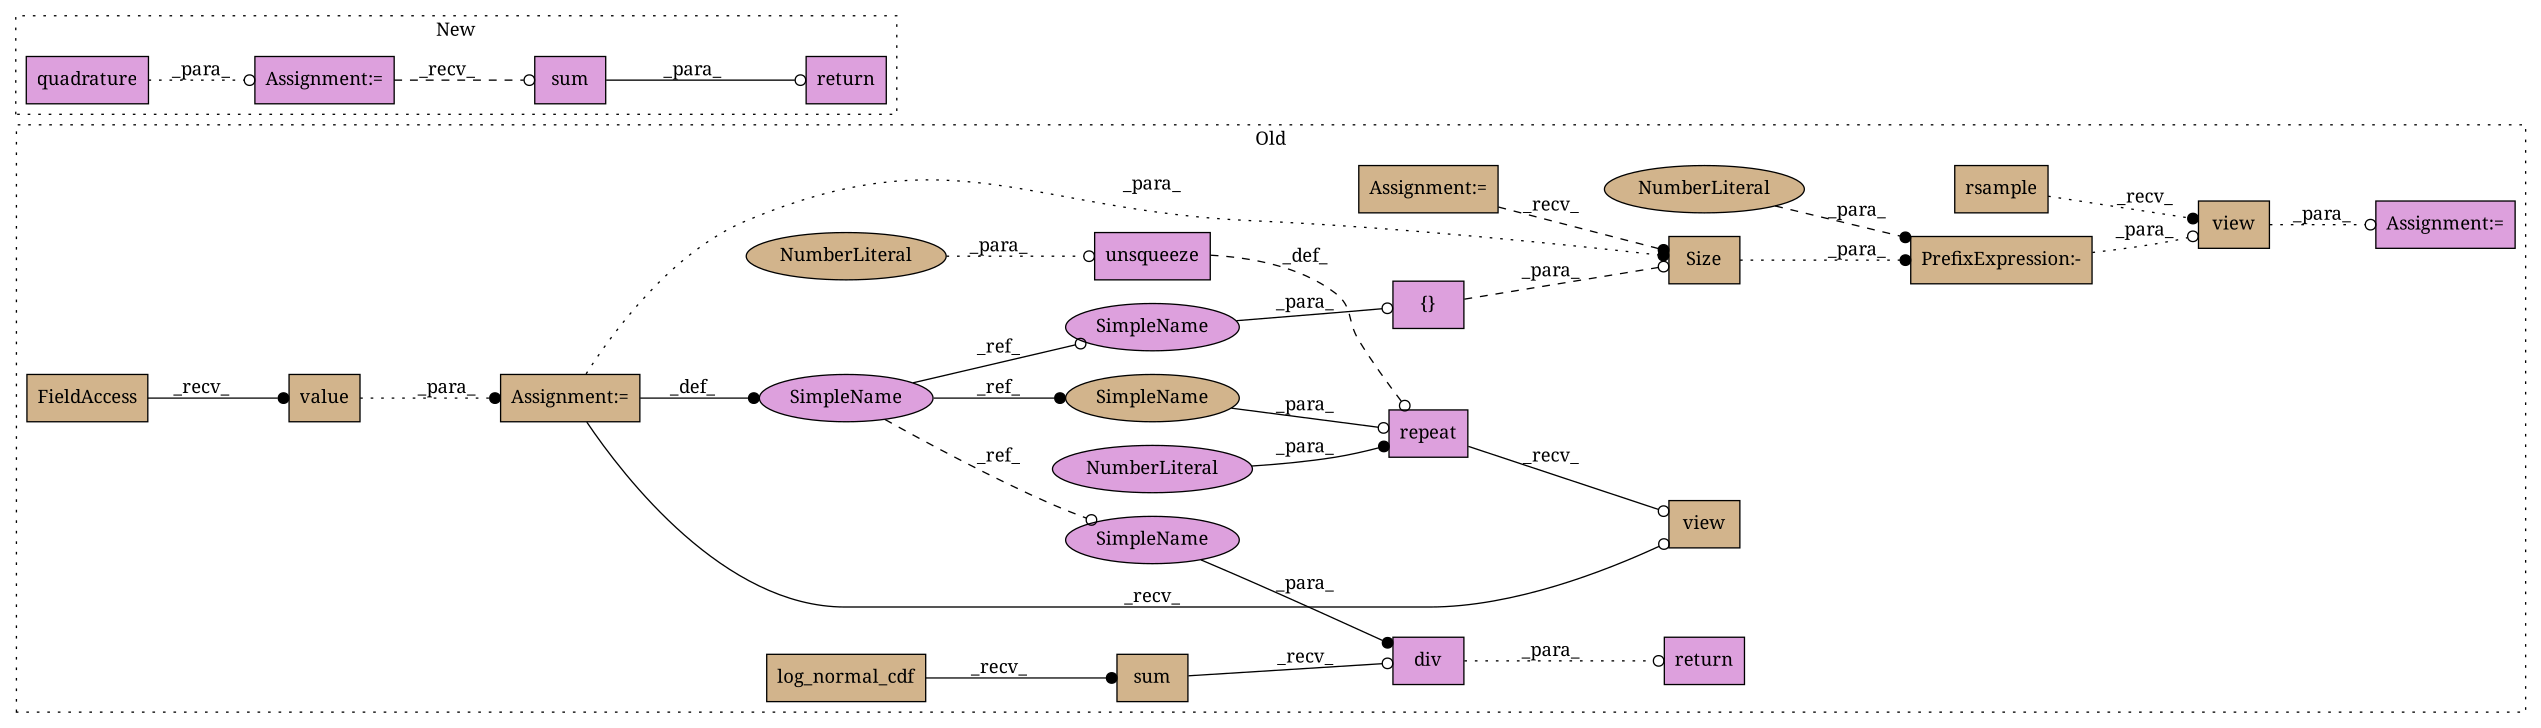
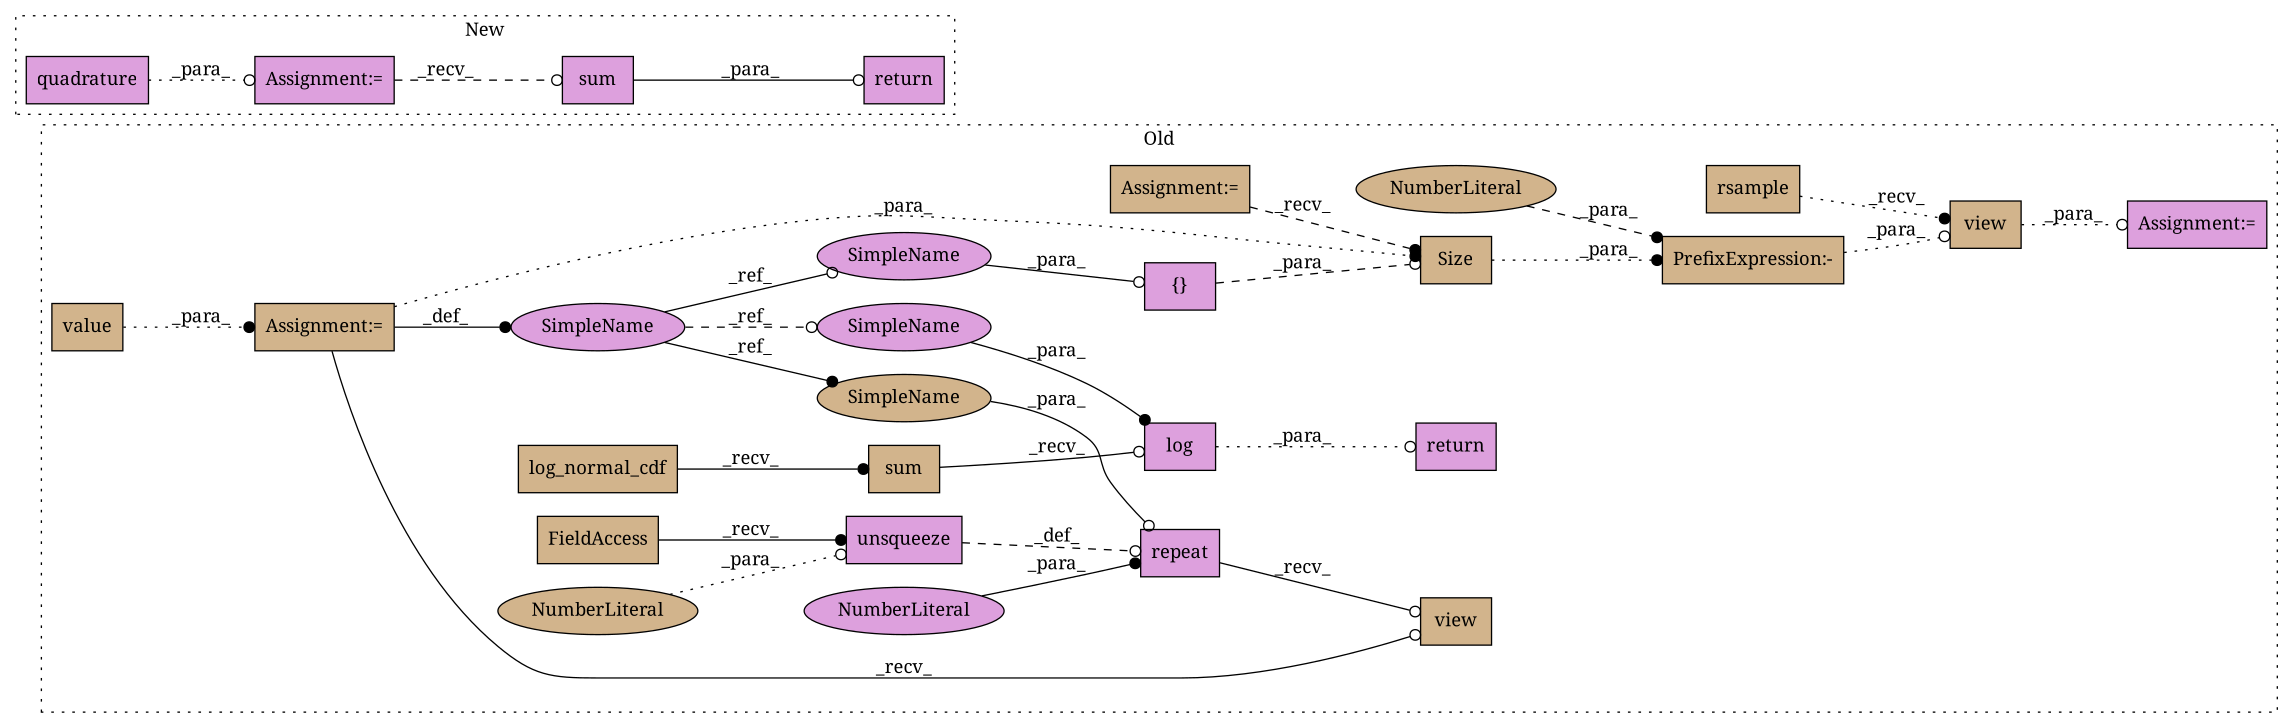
(213, 398) -> (747, 540)
(1428, 661) -> (1180, 447)
